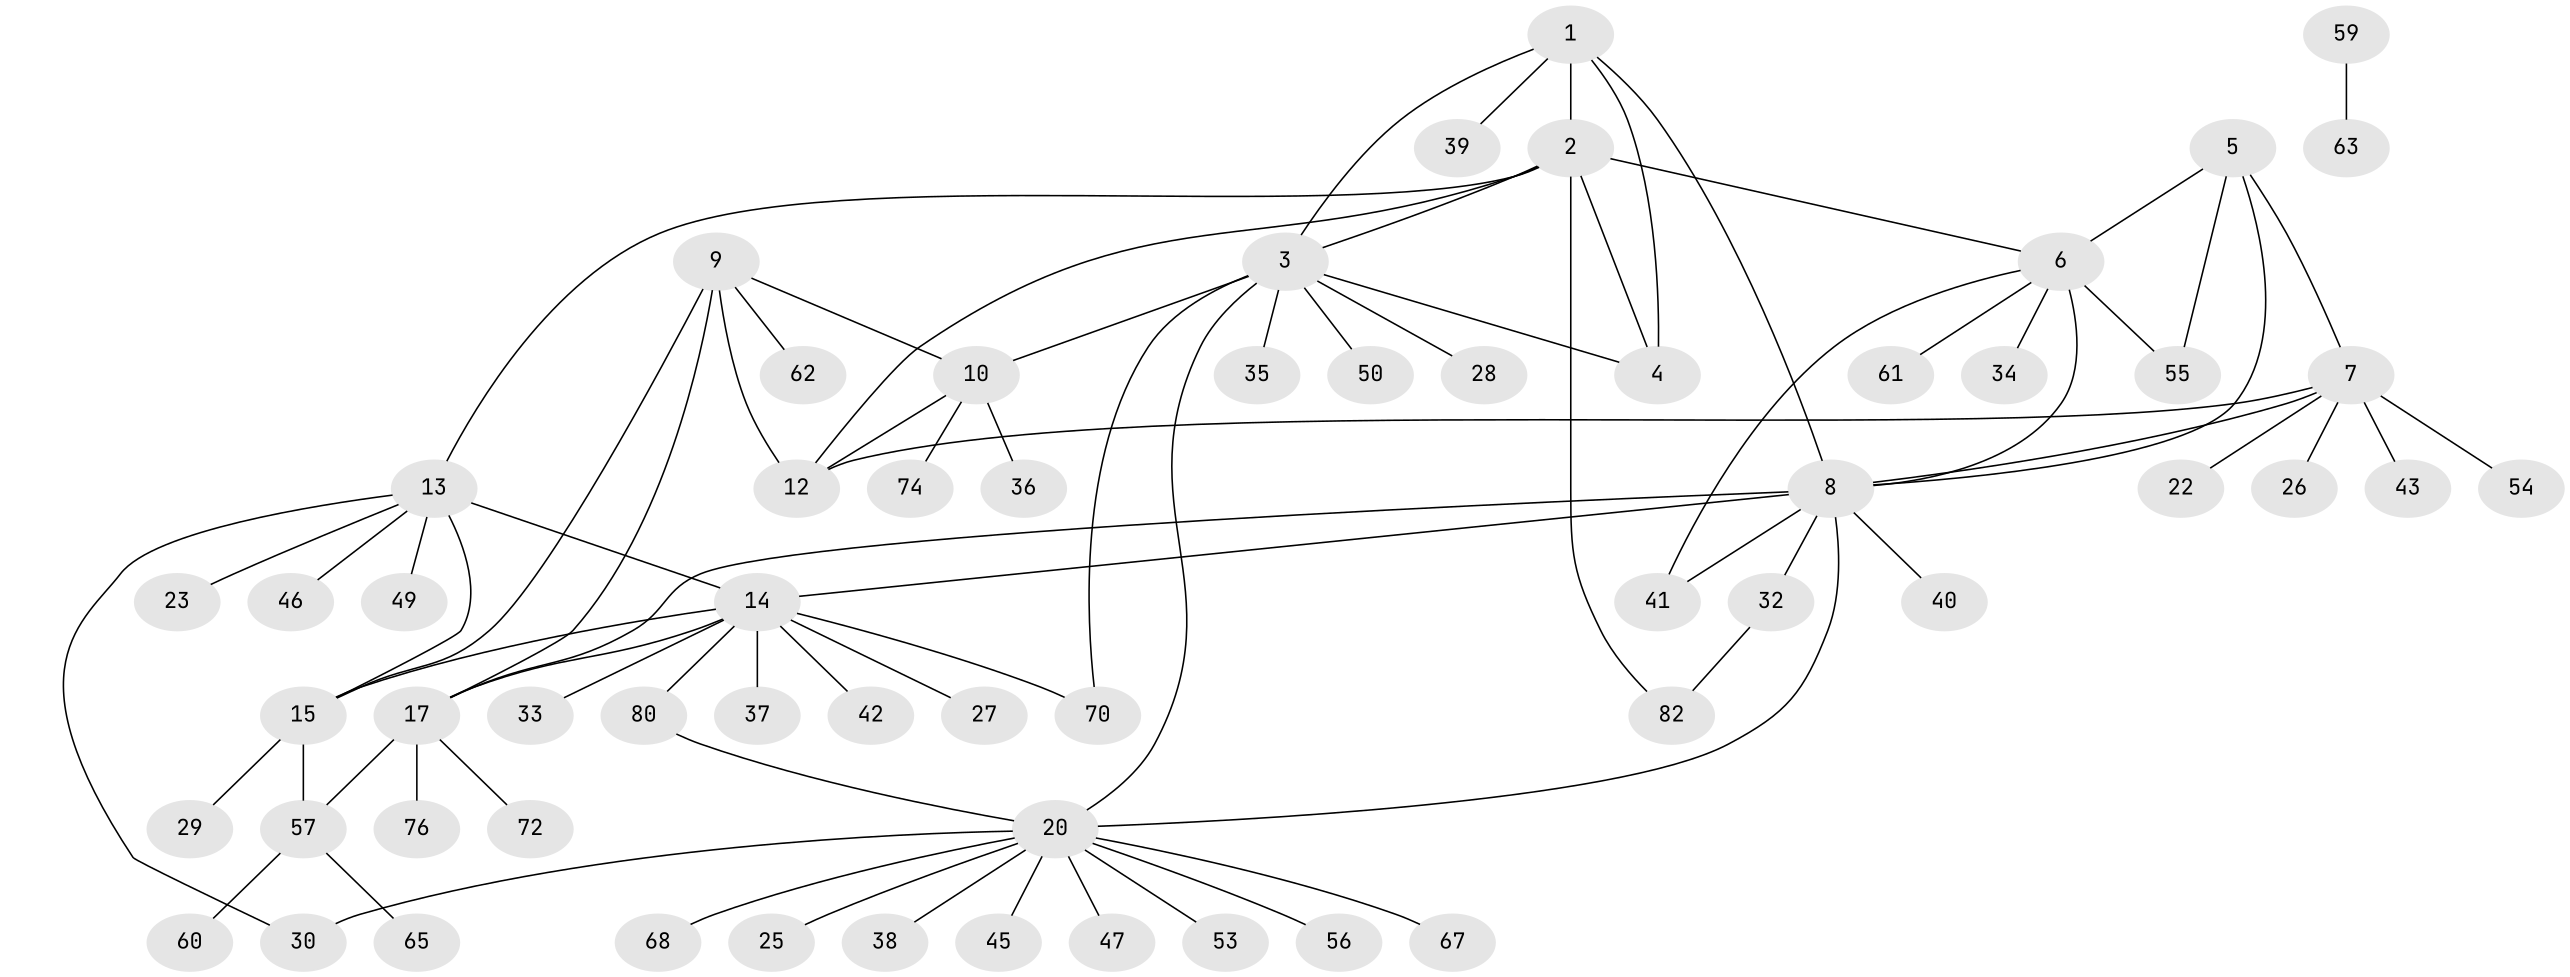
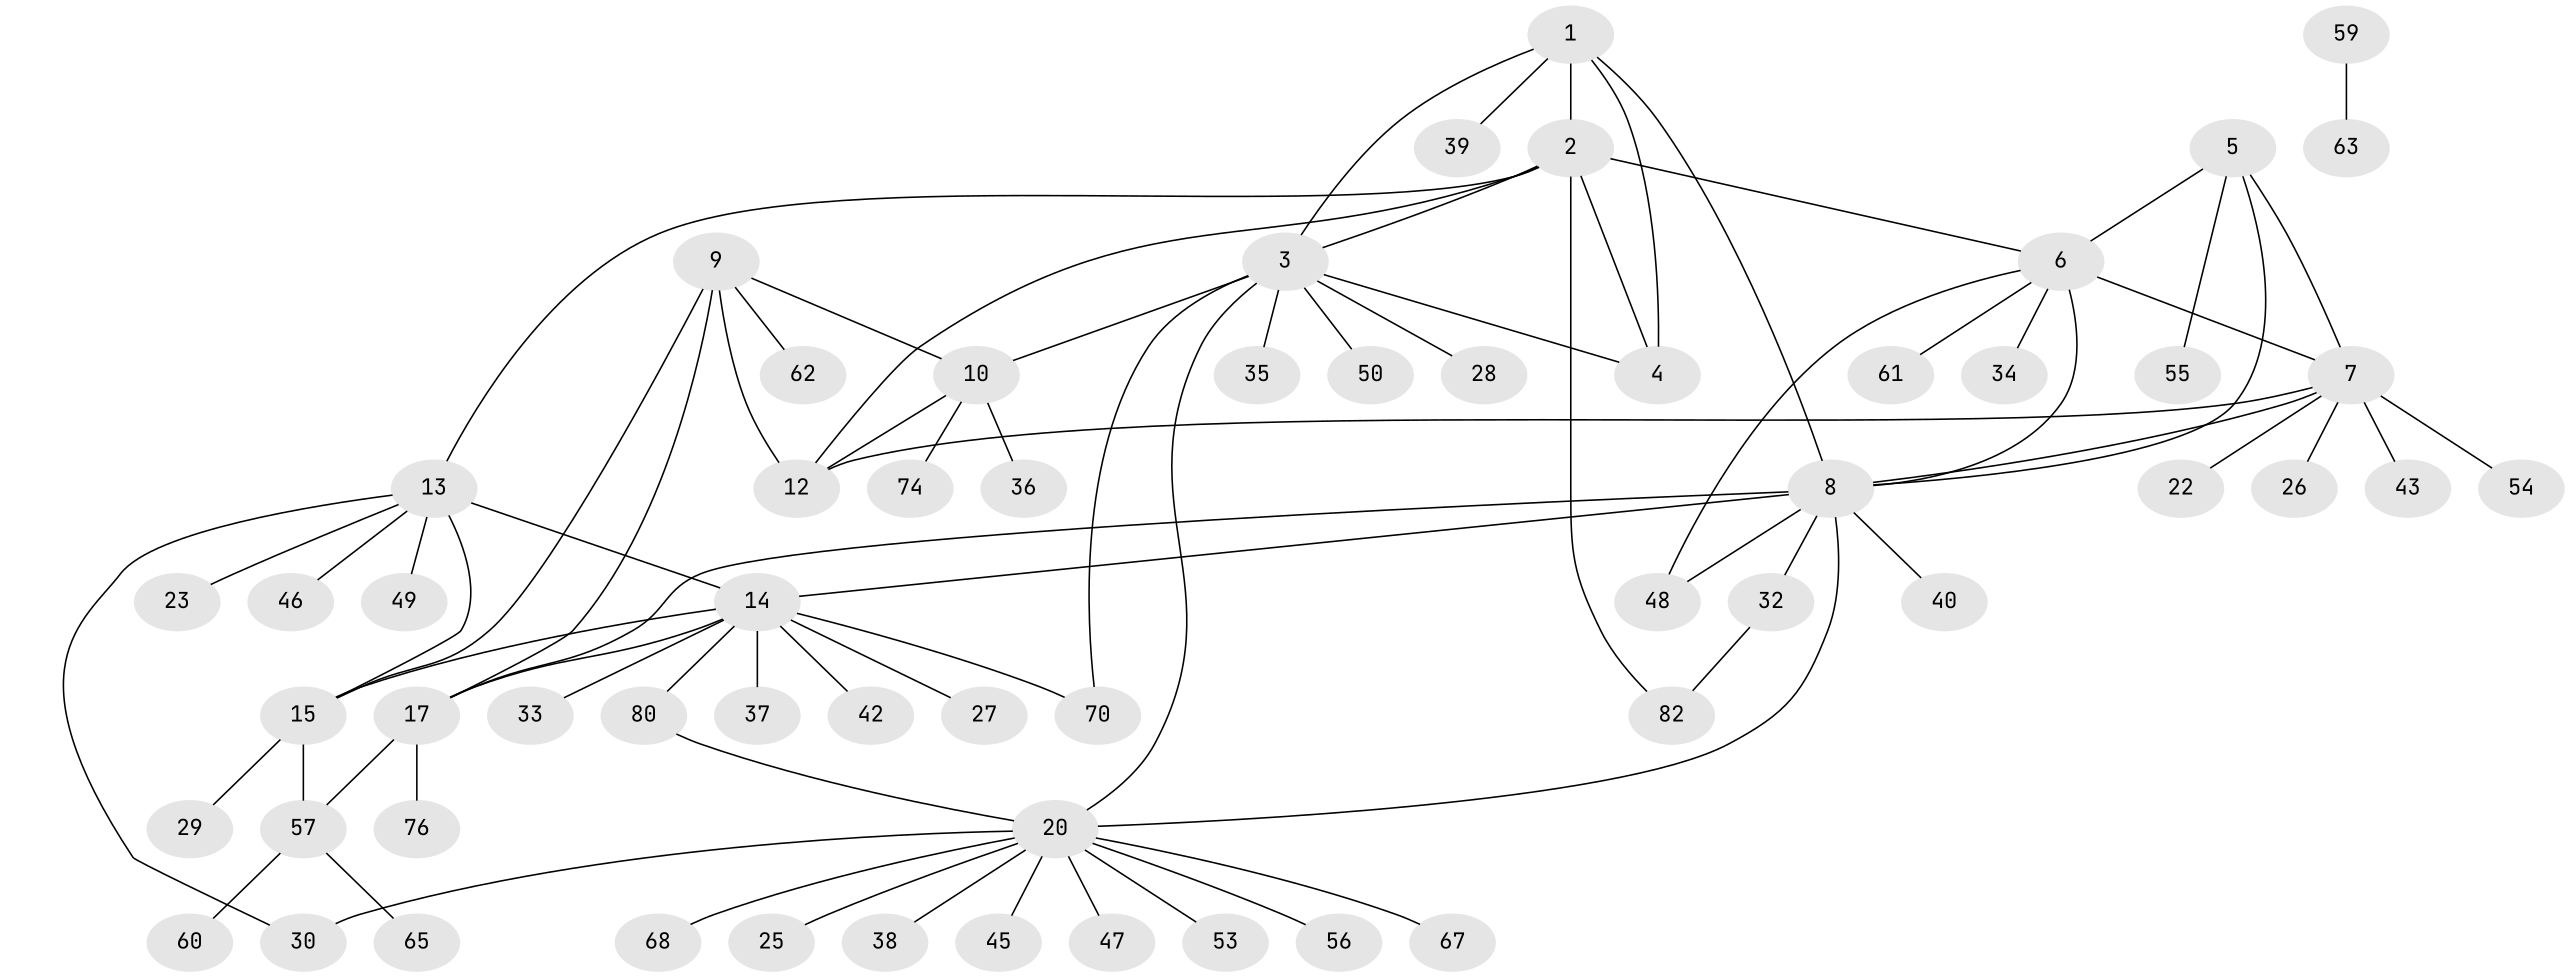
(2119, 318) -> (2206, 318)
(1658, 602) -> (1658, 602)
(530, 829) -> none
